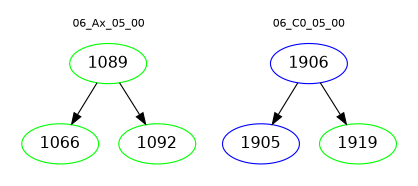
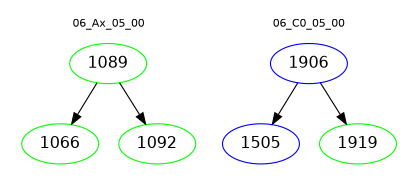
(261, 144) -> (261, 144)
